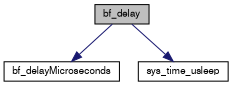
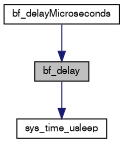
(96, 39) -> (62, 38)
